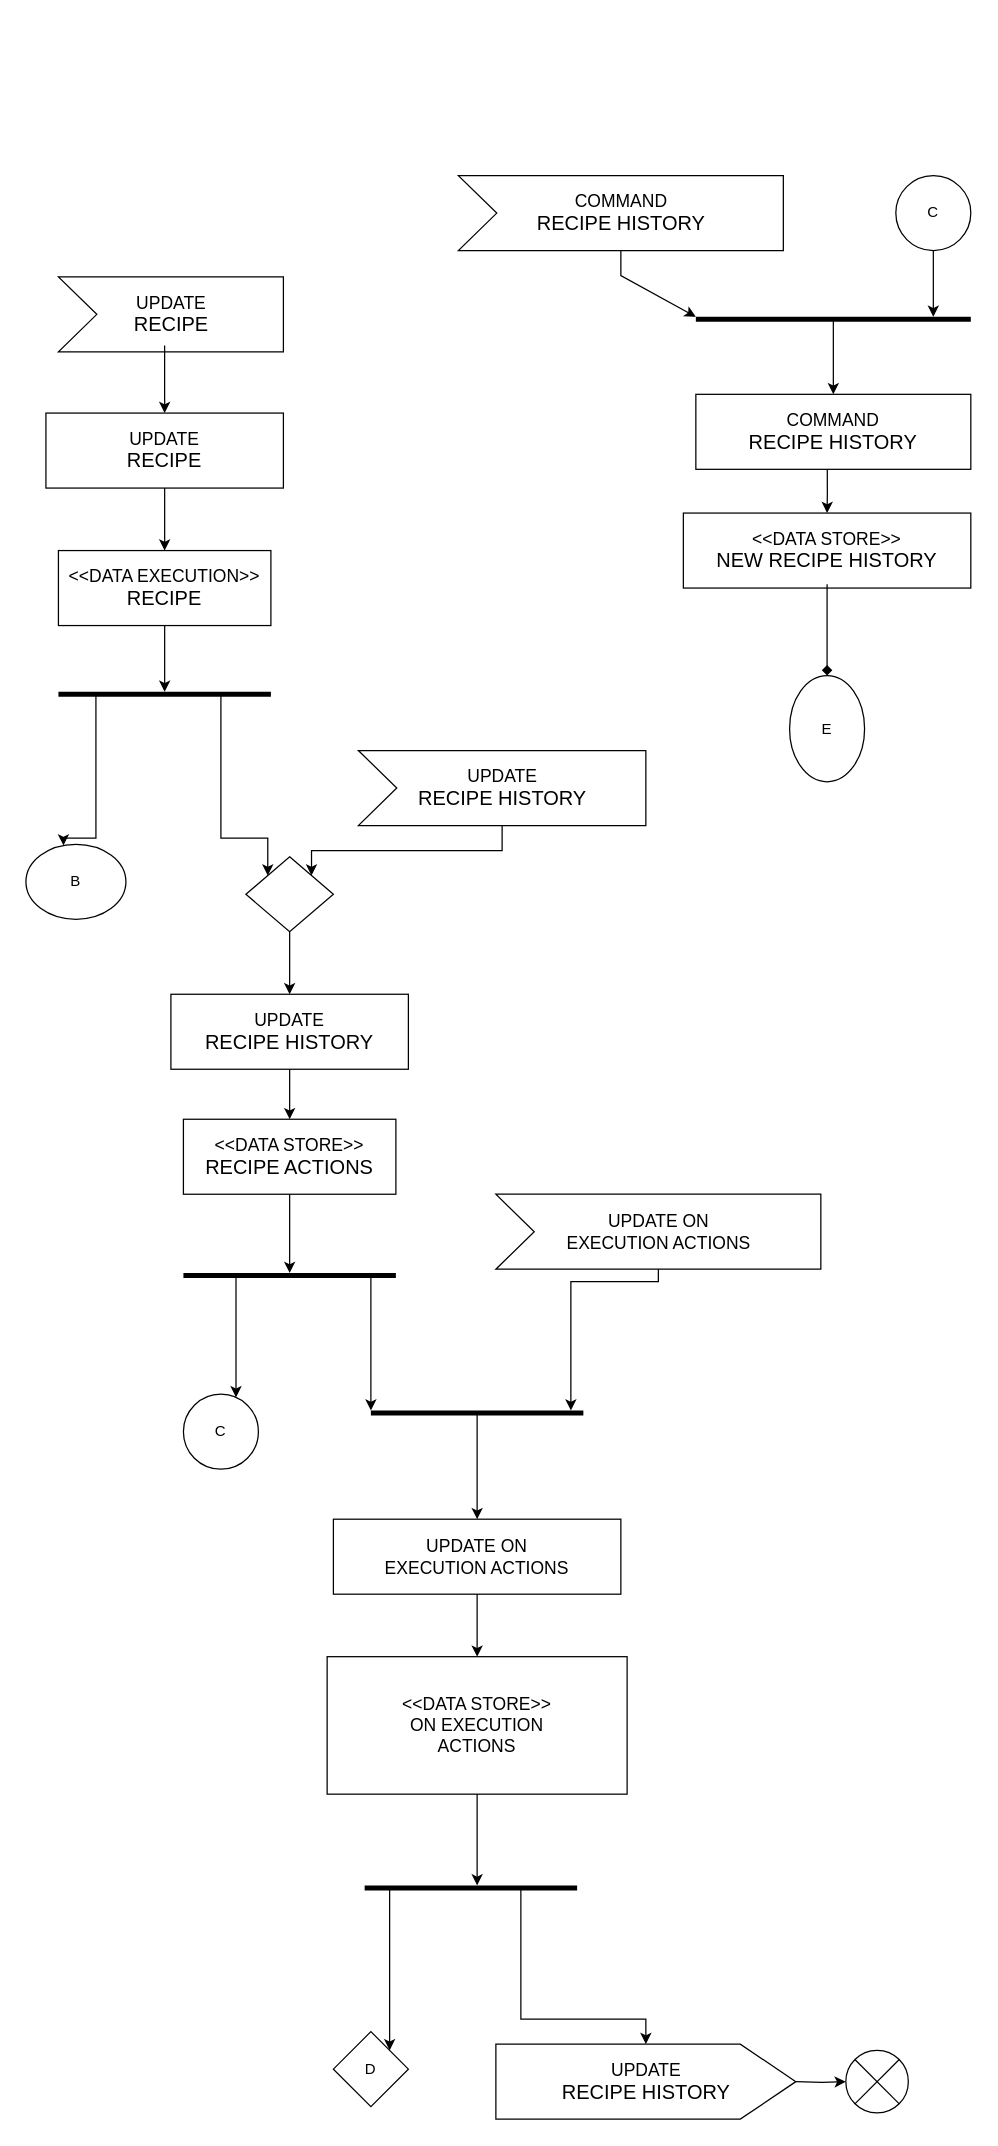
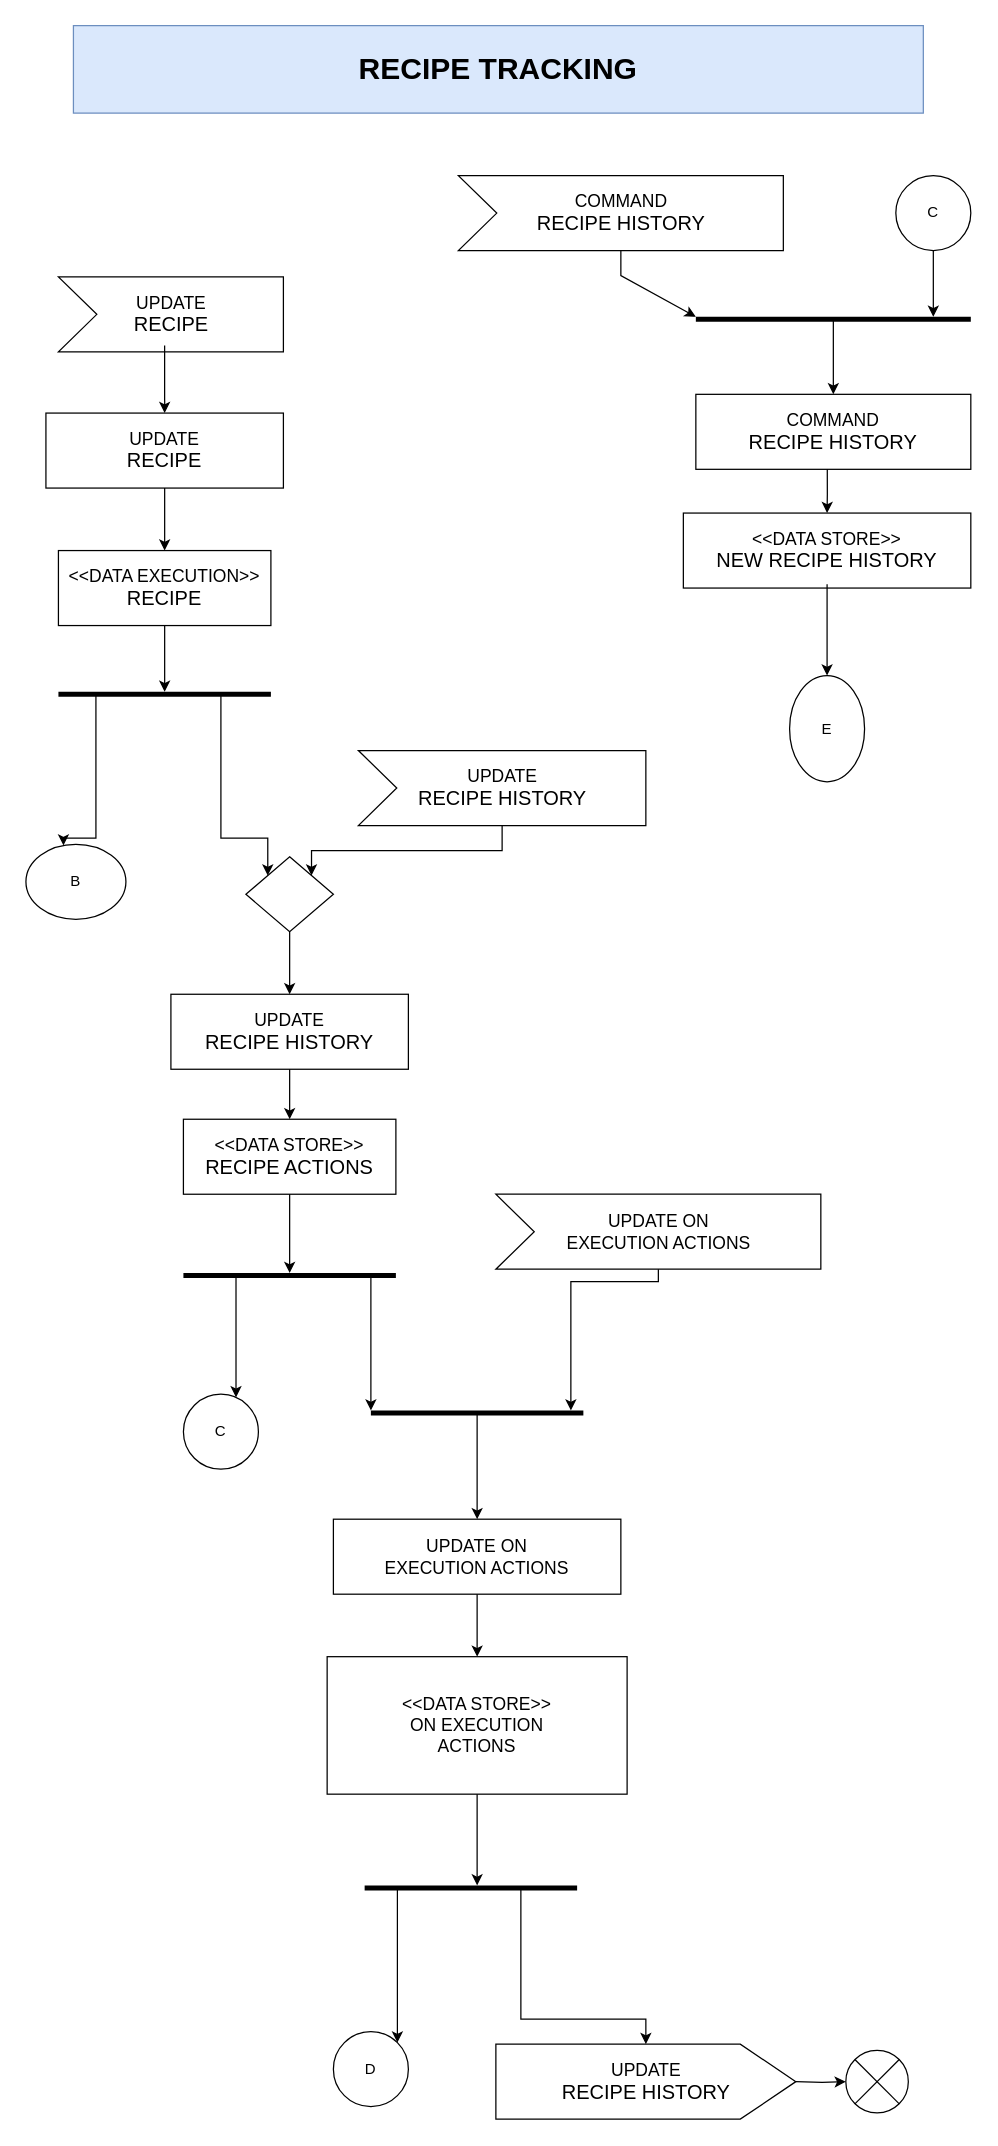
none -> (498, 69)
(827, 665) -> (827, 666)
(371, 2069) -> (371, 2069)
